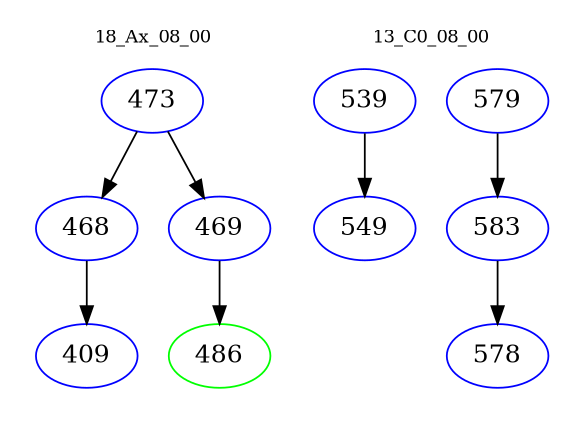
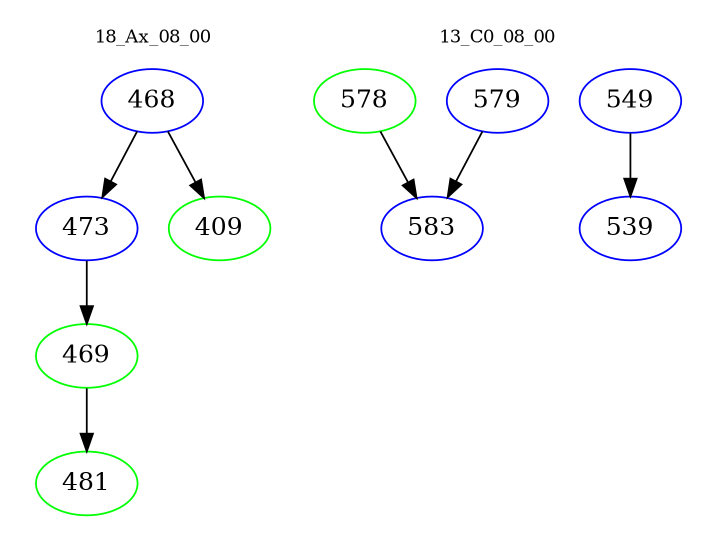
(124, 156) -> (124, 156)
(365, 156) -> (630, 156)
(220, 228) -> (87, 356)
(498, 284) -> (394, 157)
(87, 356) -> (220, 228)
(220, 356) -> (87, 483)
(498, 356) -> (365, 101)
